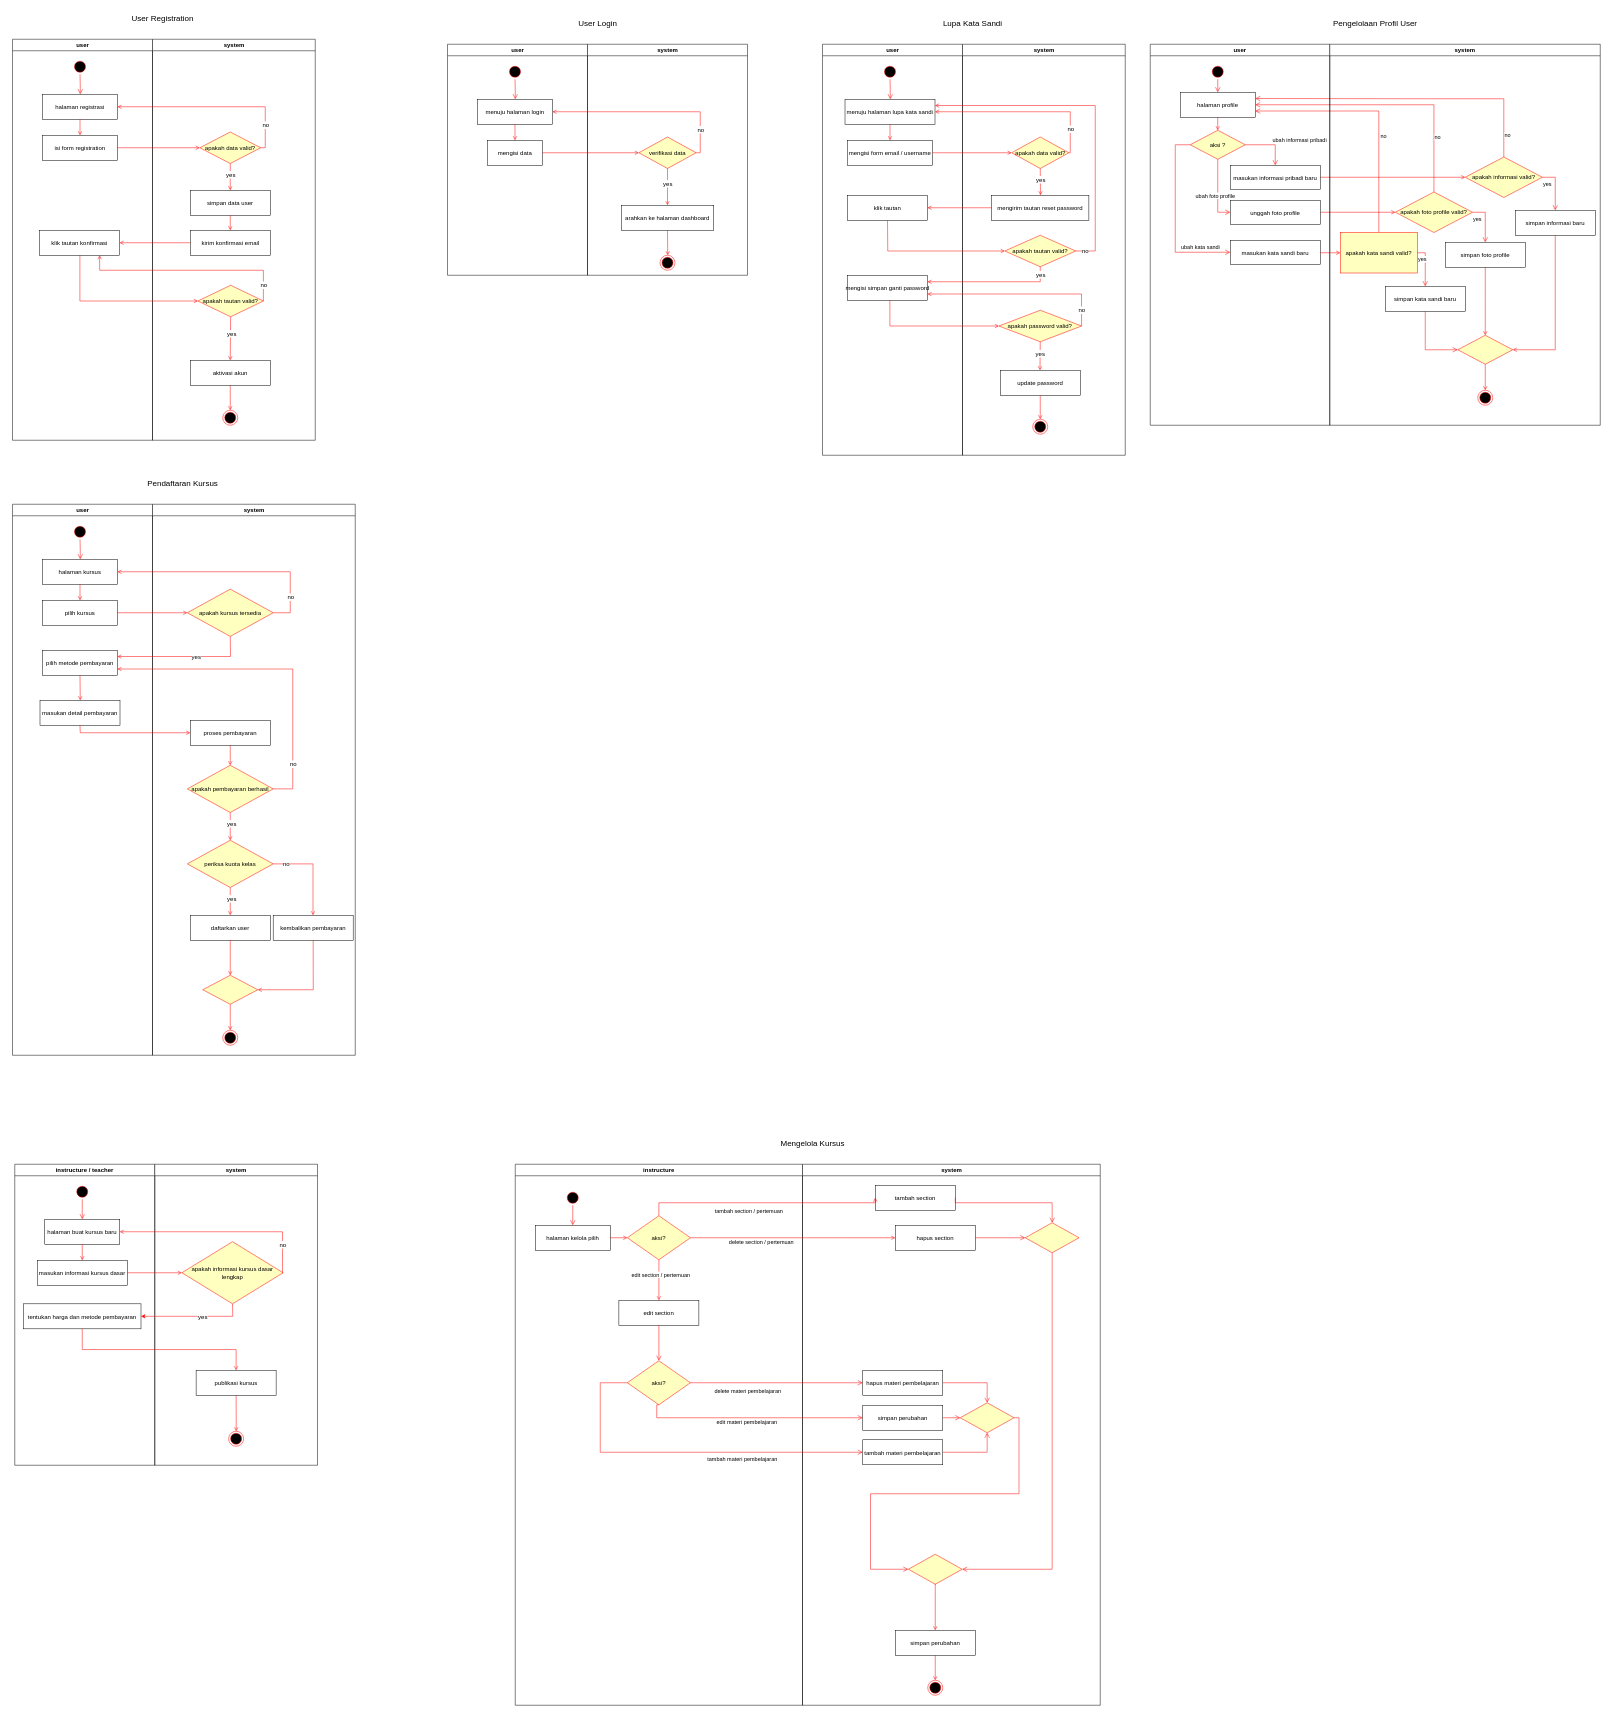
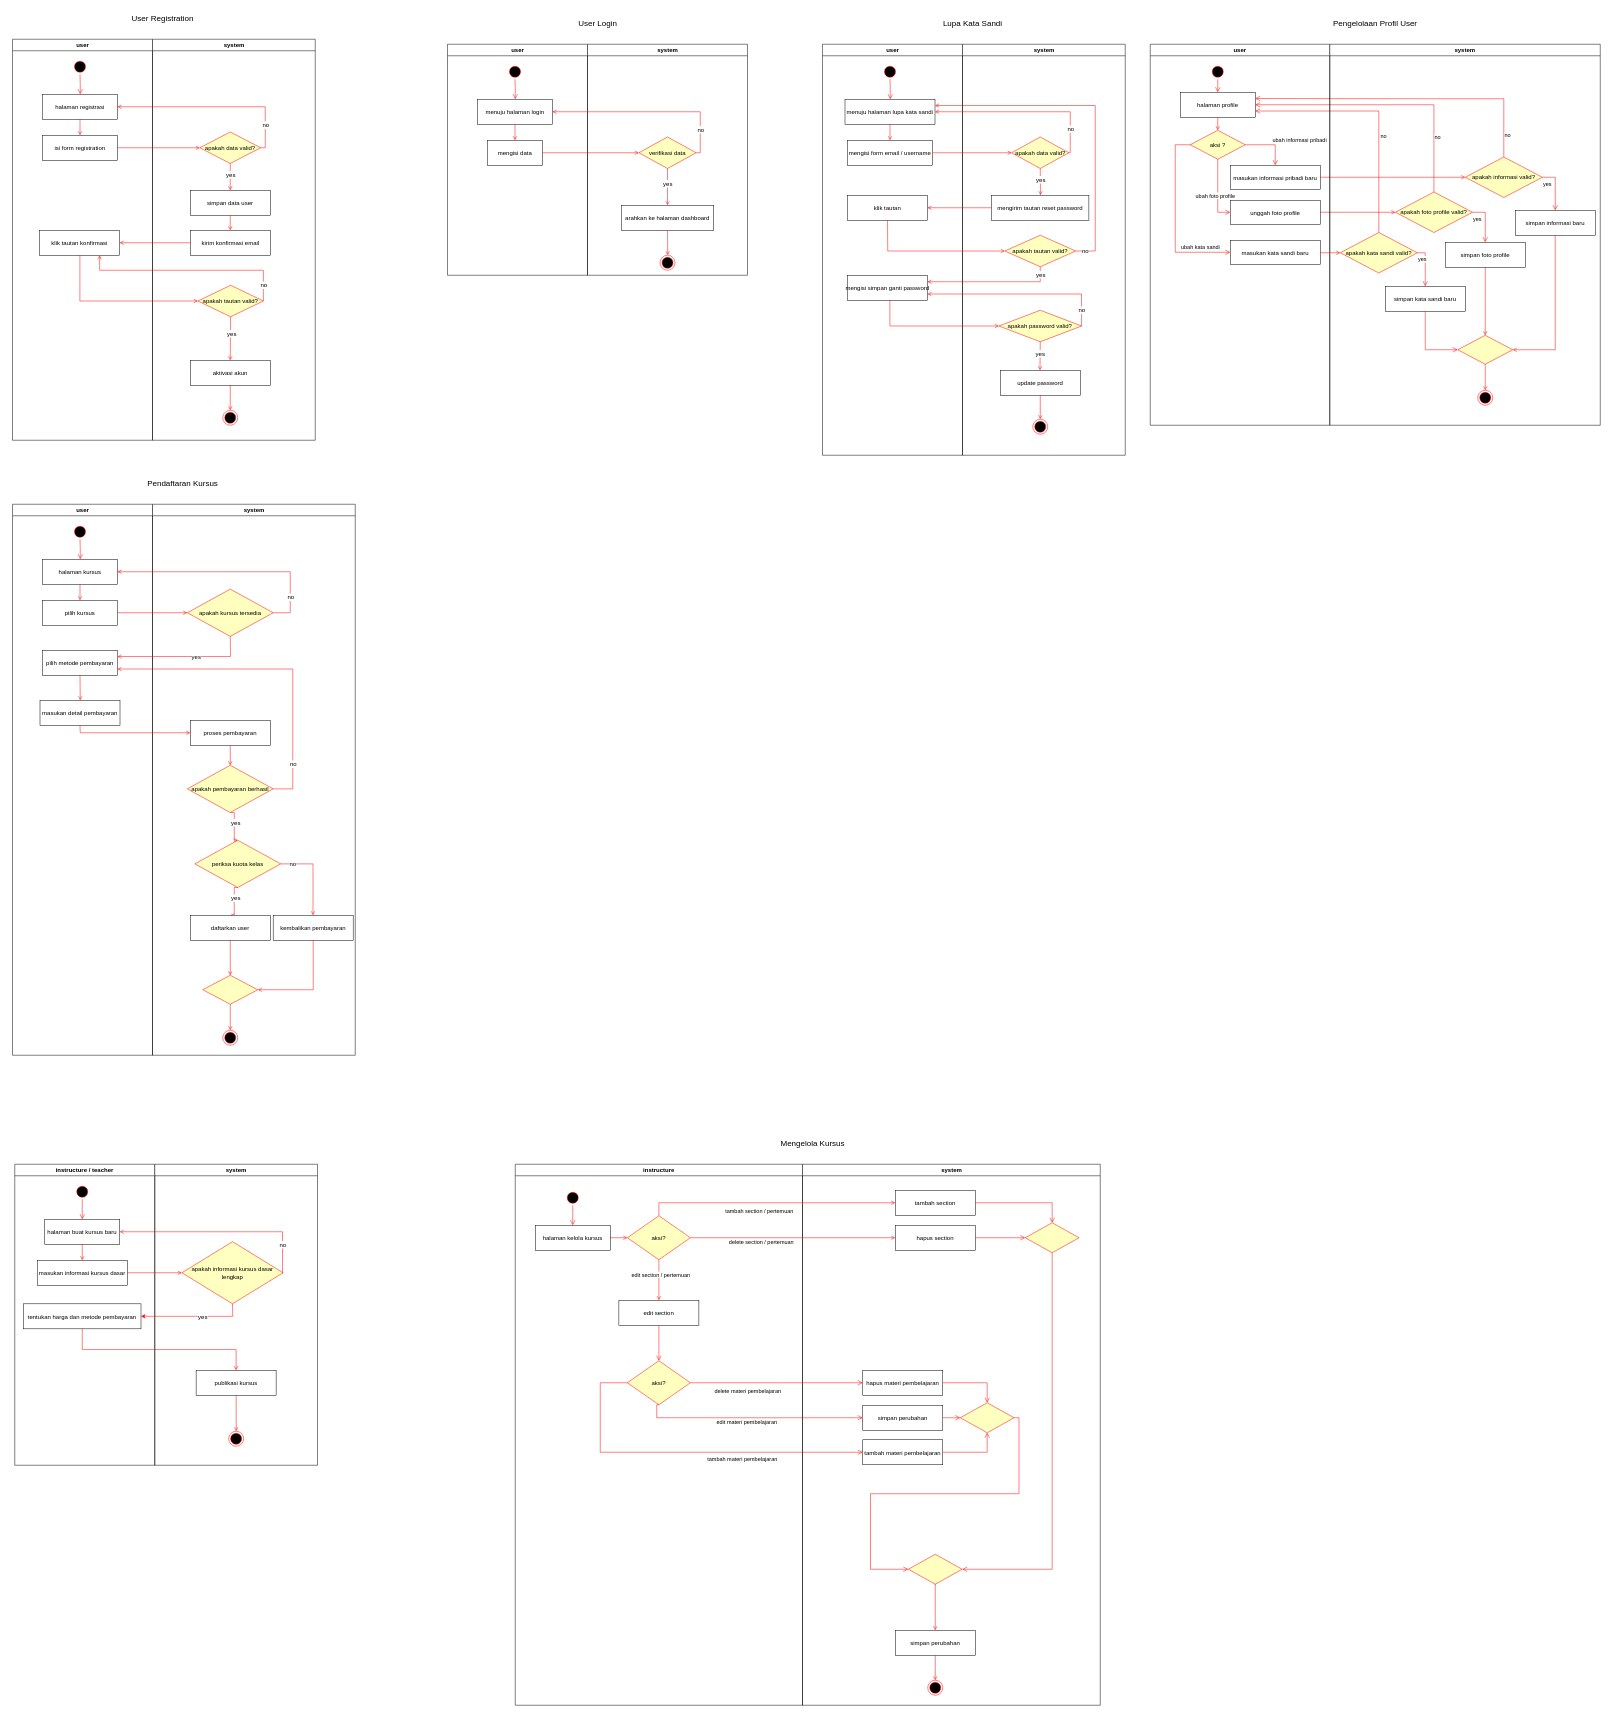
(1379, 253) -> (1379, 253)
(230, 864) -> (238, 864)
(915, 1198) -> (935, 1203)
(573, 1238) -> (573, 1238)
